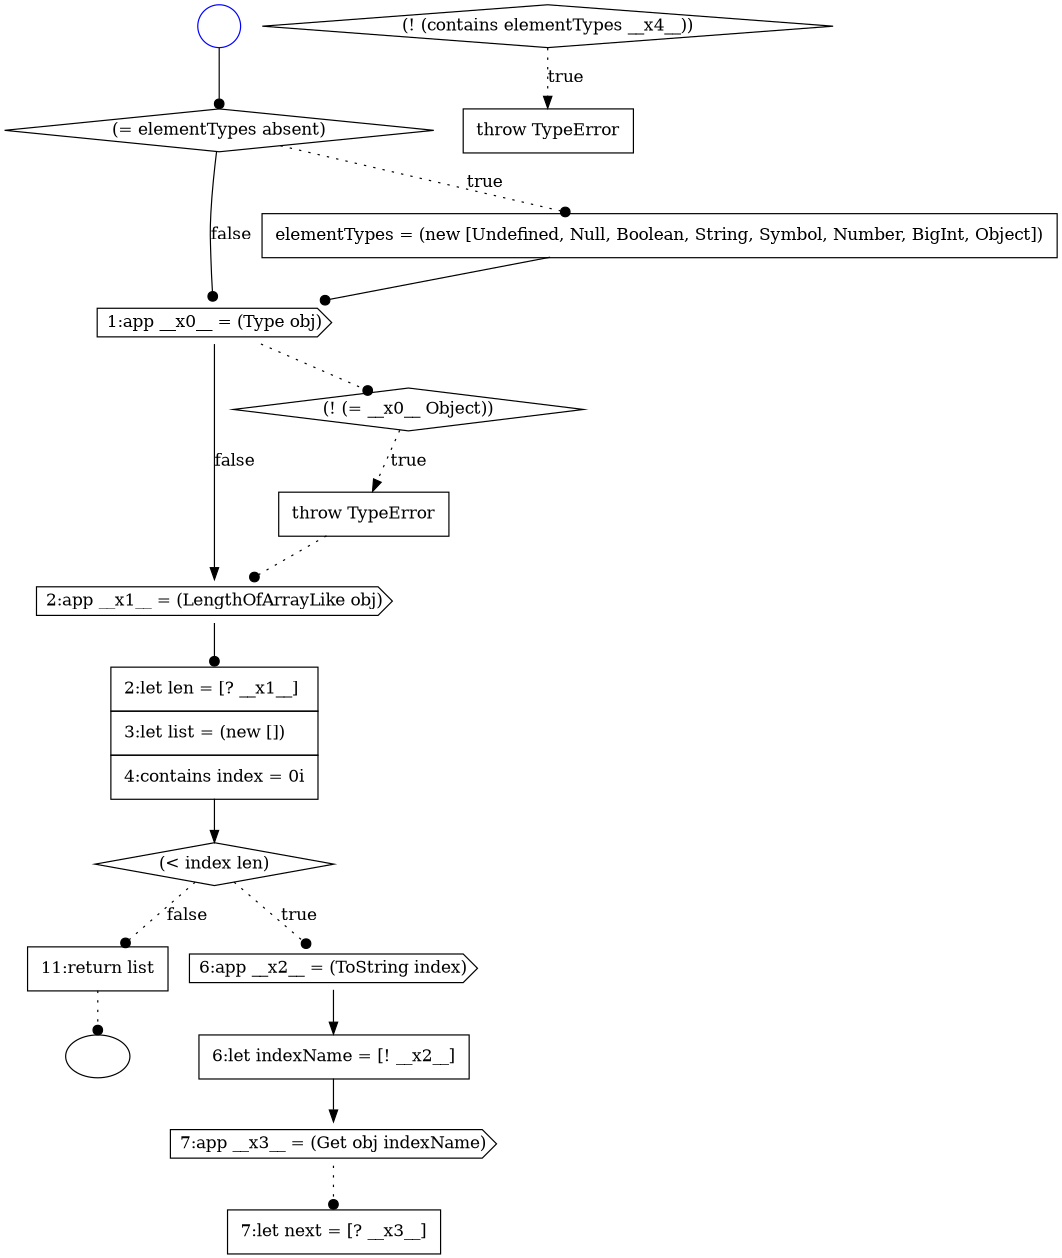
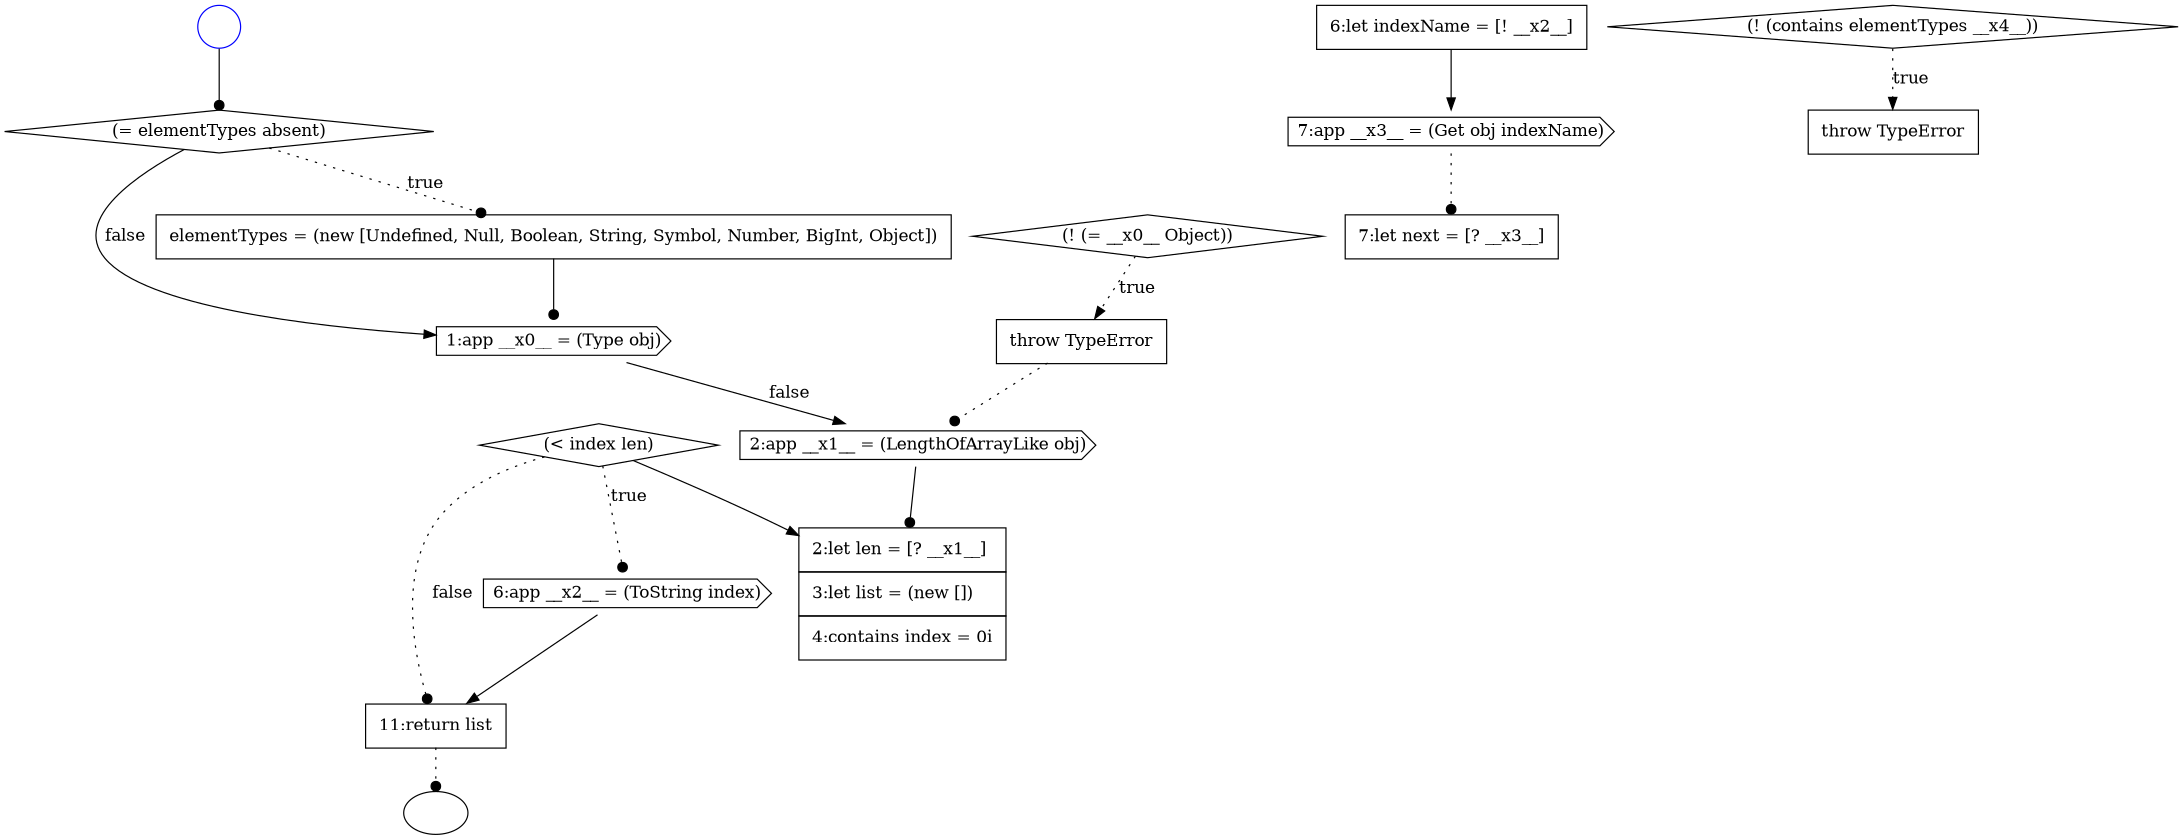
(211, 221) -> (184, 299)
(312, 366) -> none
(214, 814) -> (711, 494)
(333, 1006) -> (537, 656)
